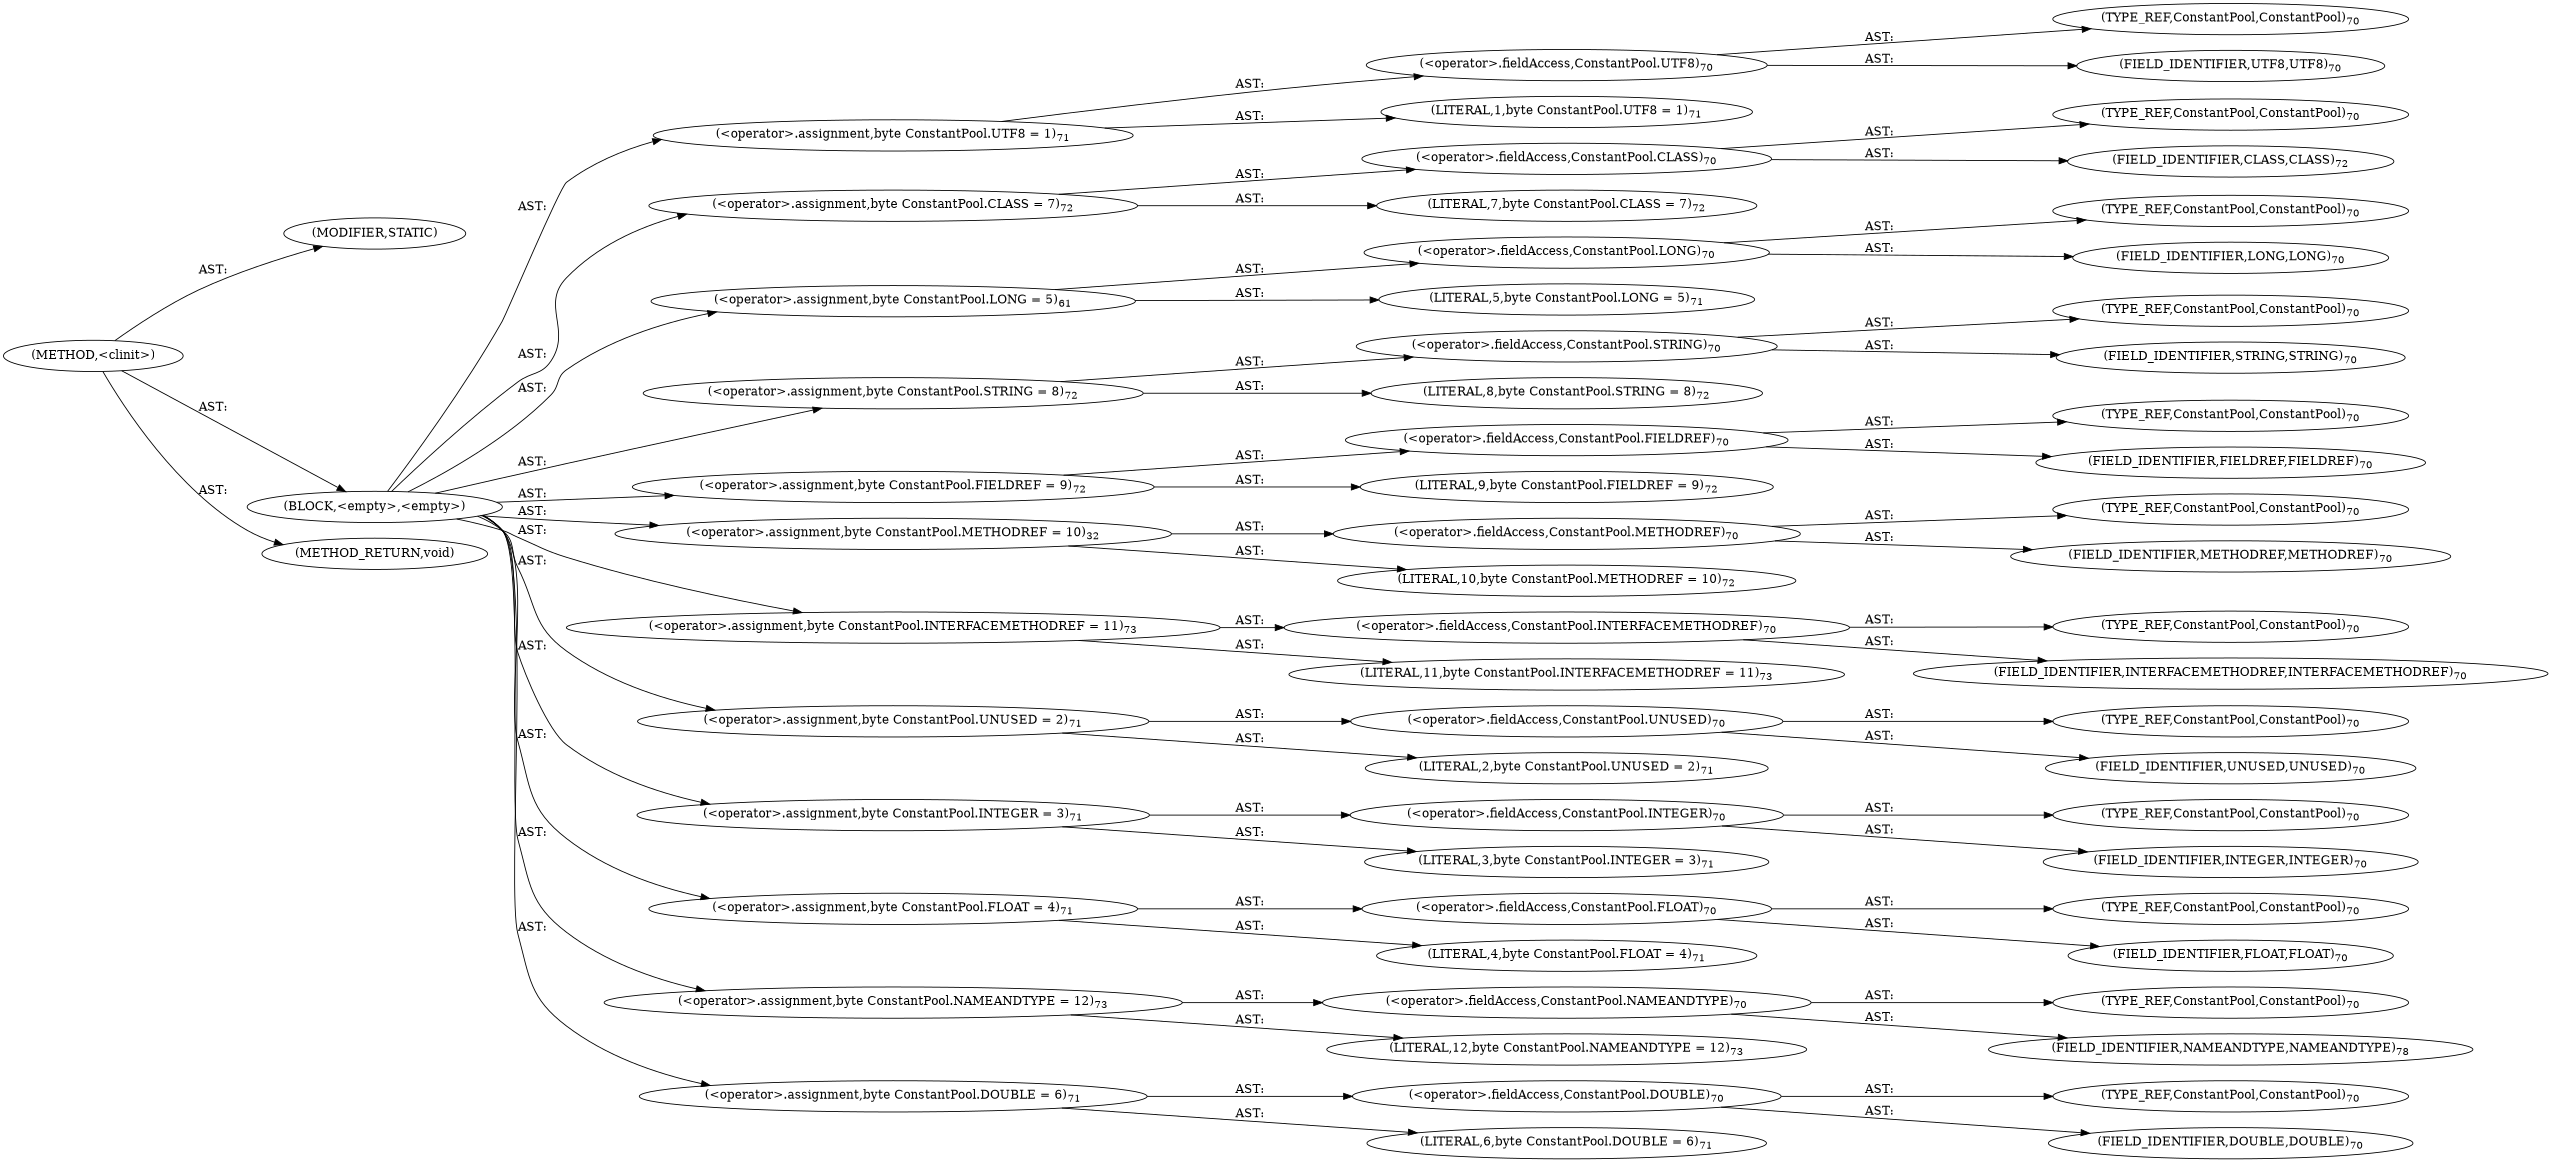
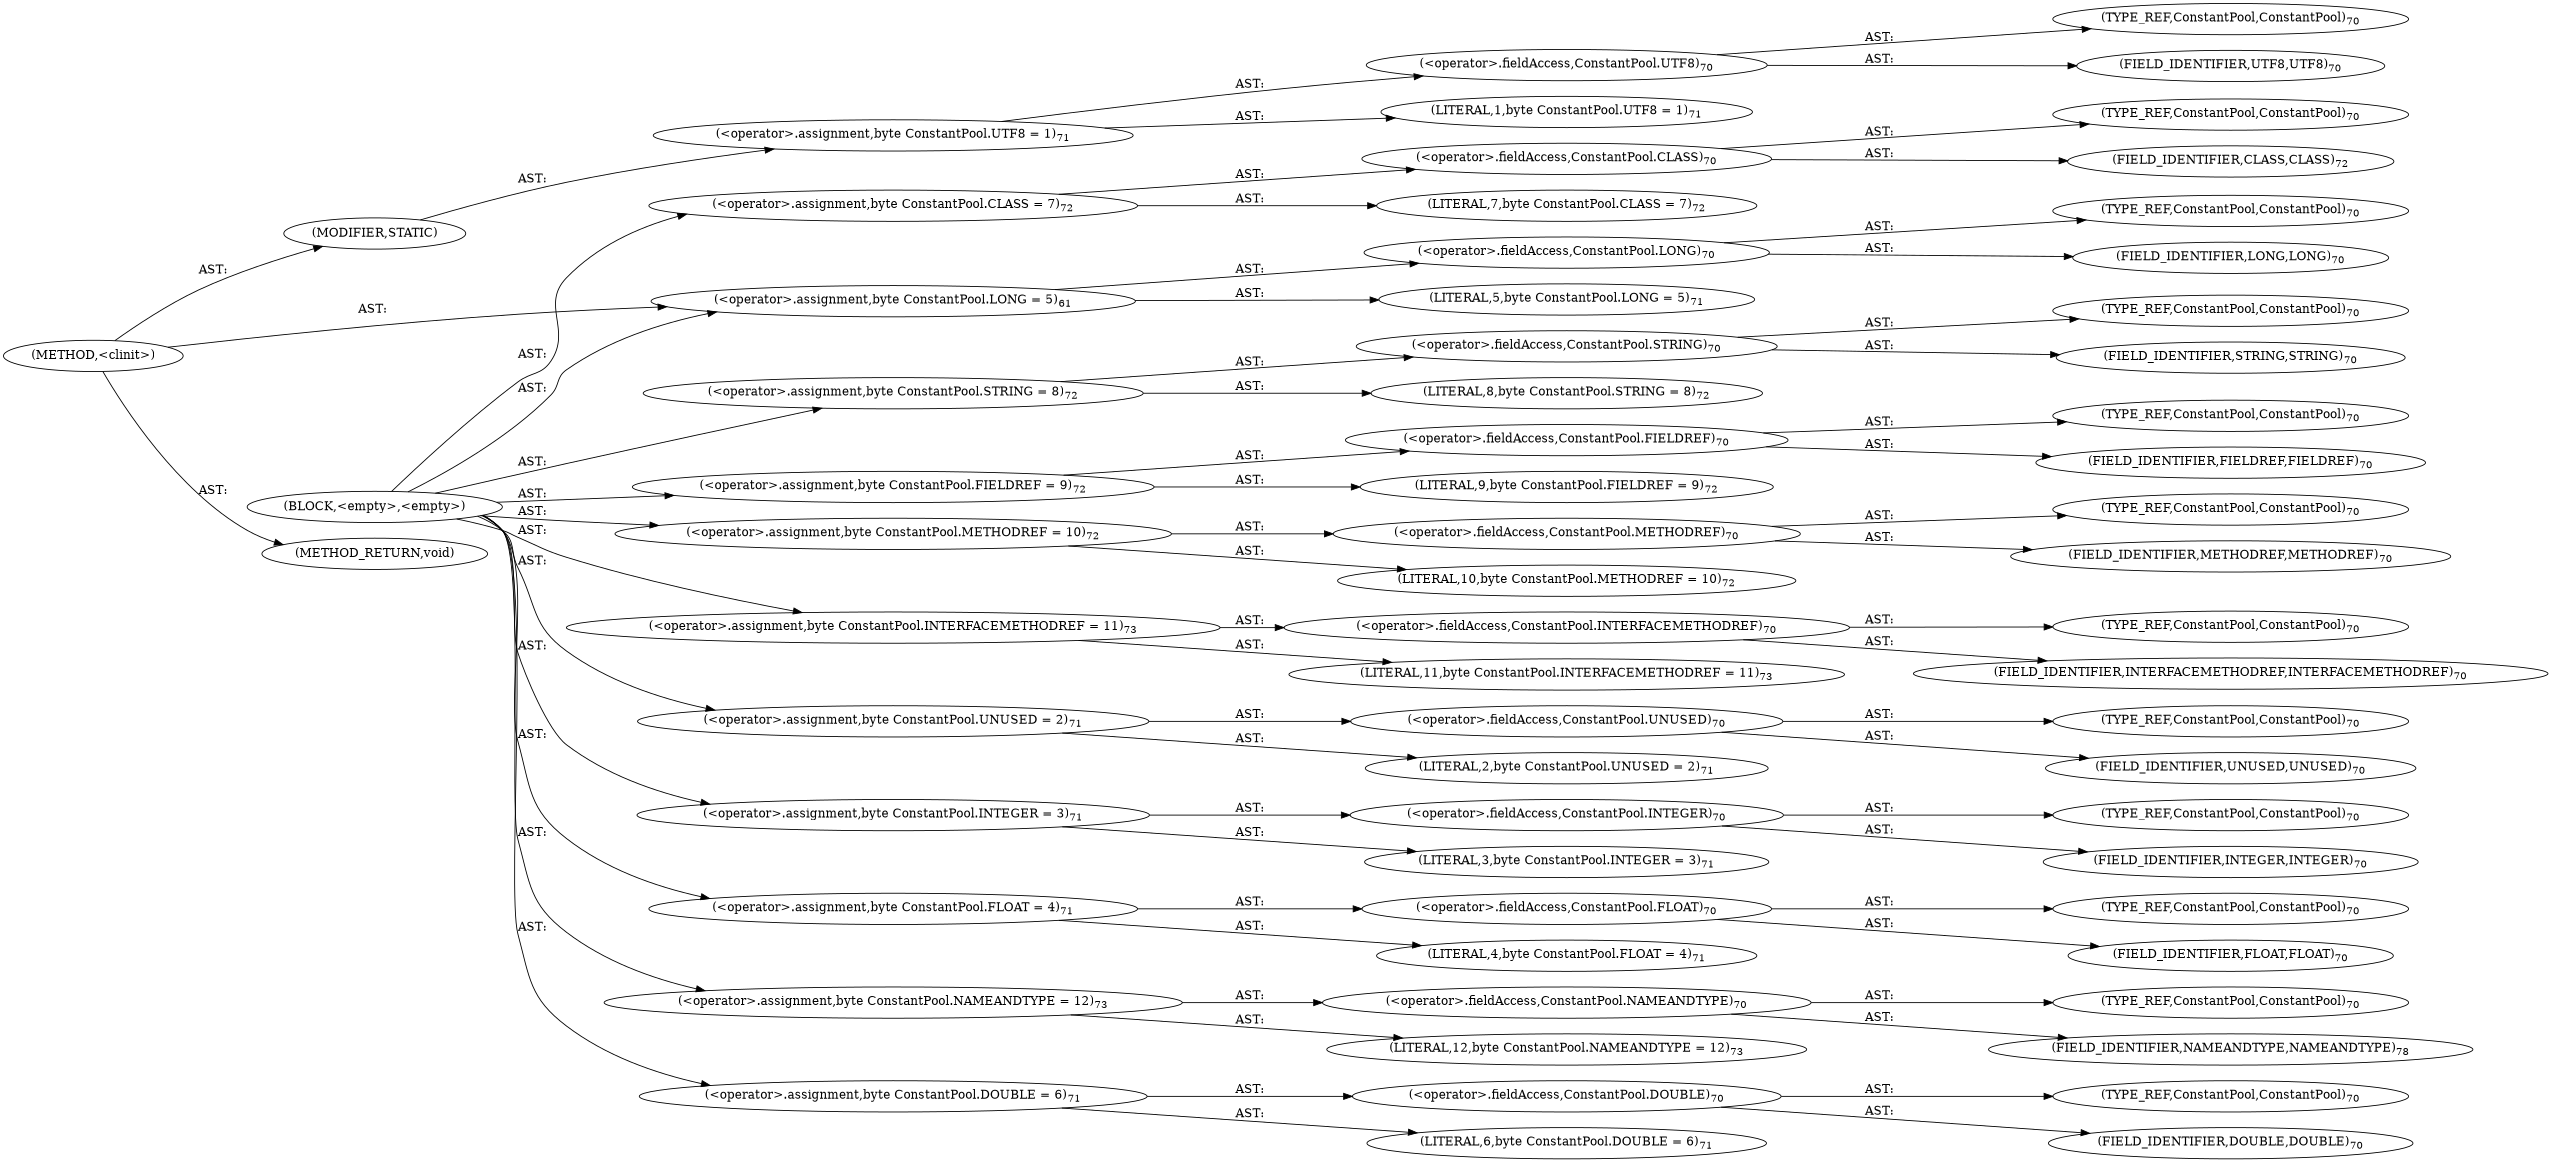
(511, 301) -> (591, 177)
(230, 429) -> (412, 322)
(1093, 533) -> (1093, 533)
